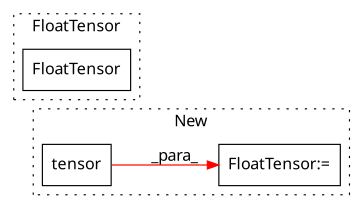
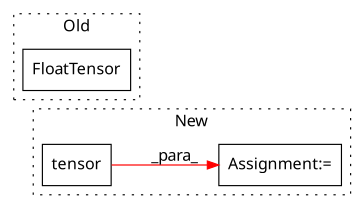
(77, 27) -> (77, 27)
(280, 165) -> (280, 165)
